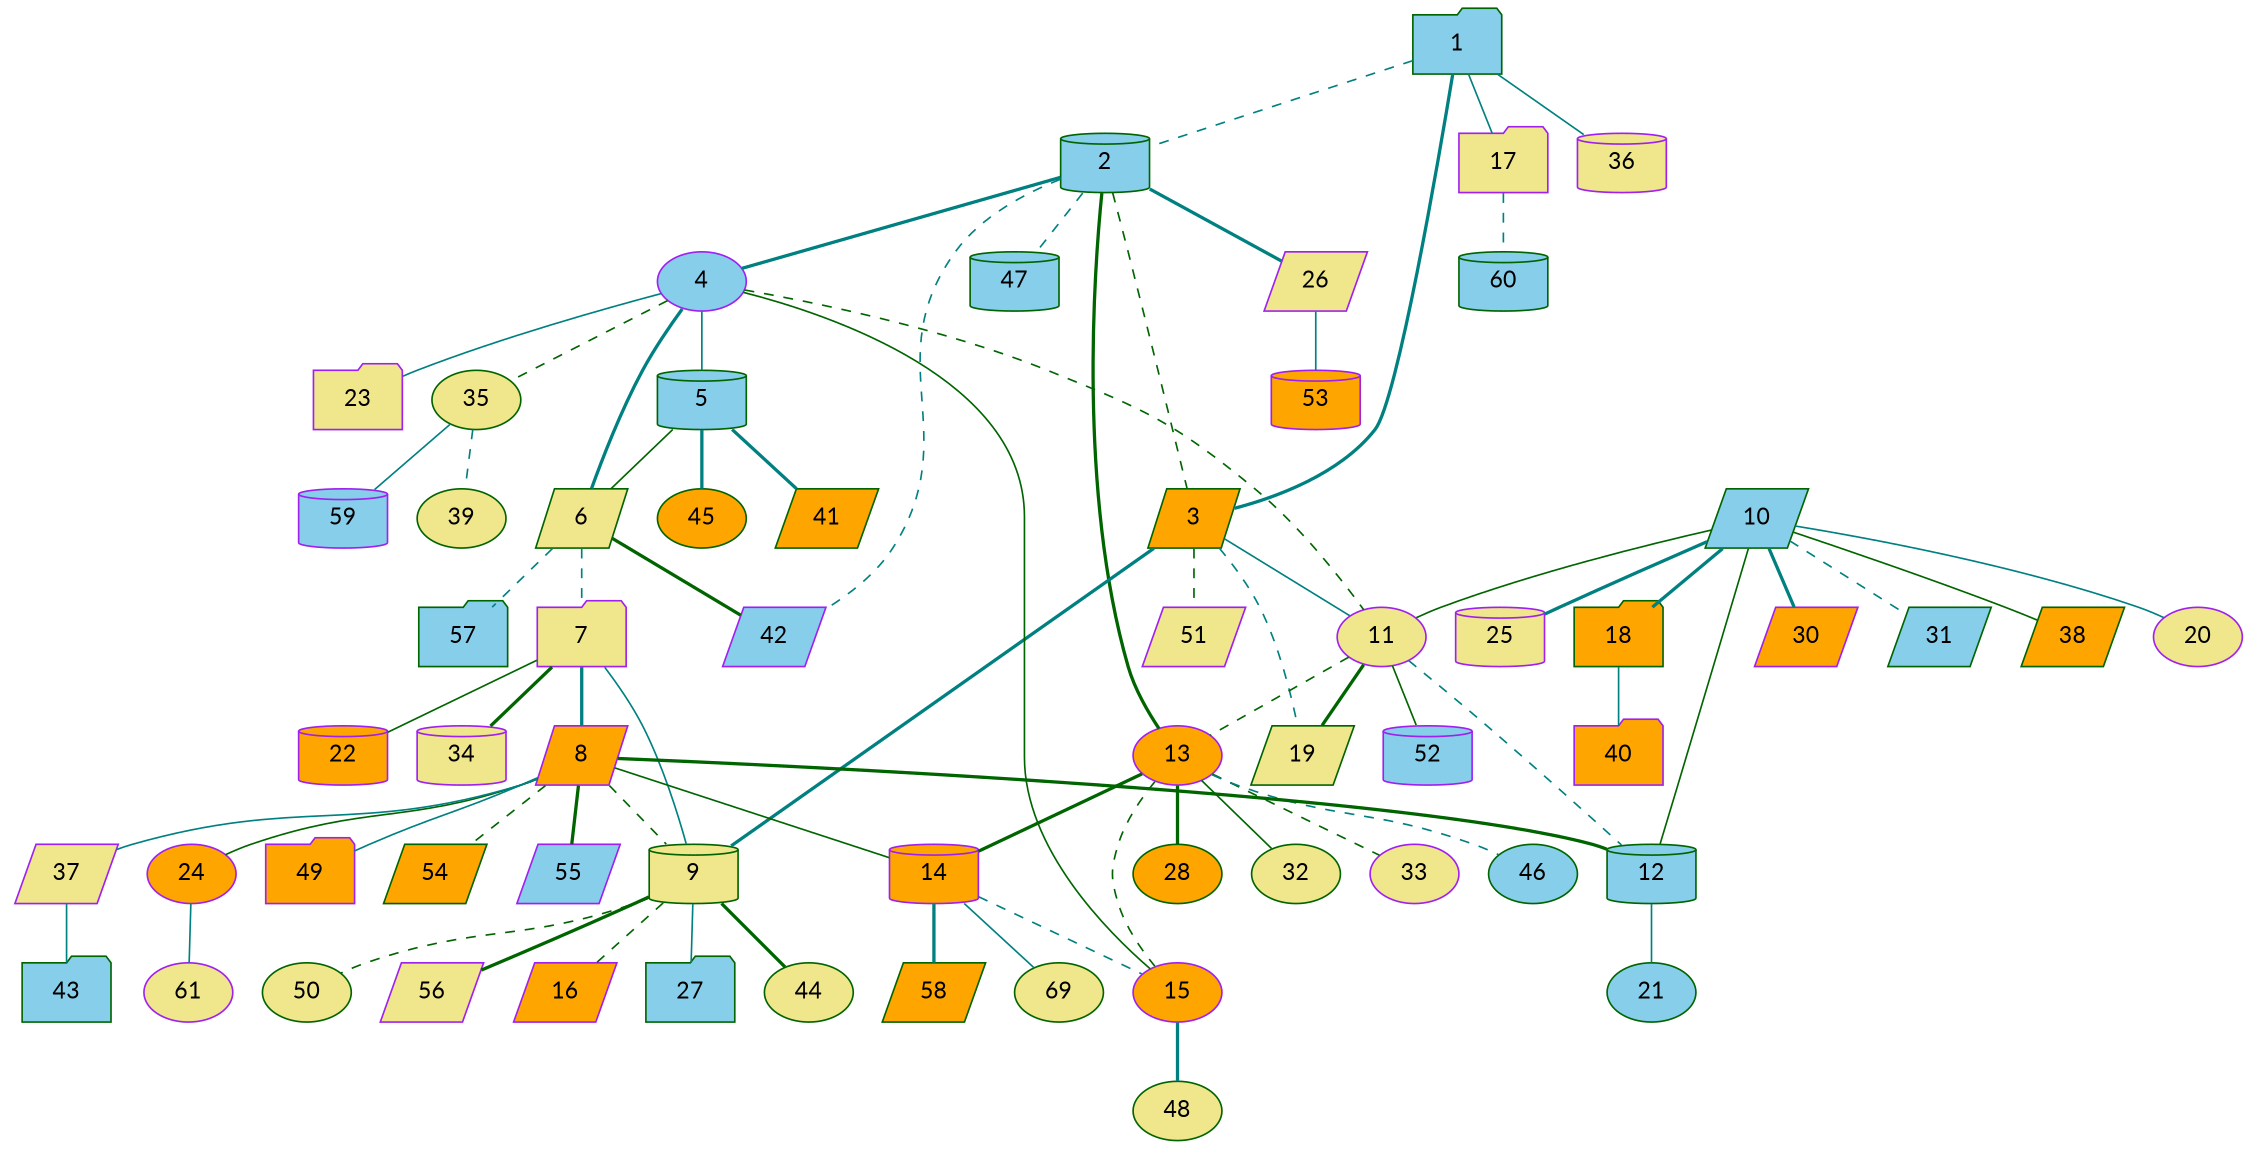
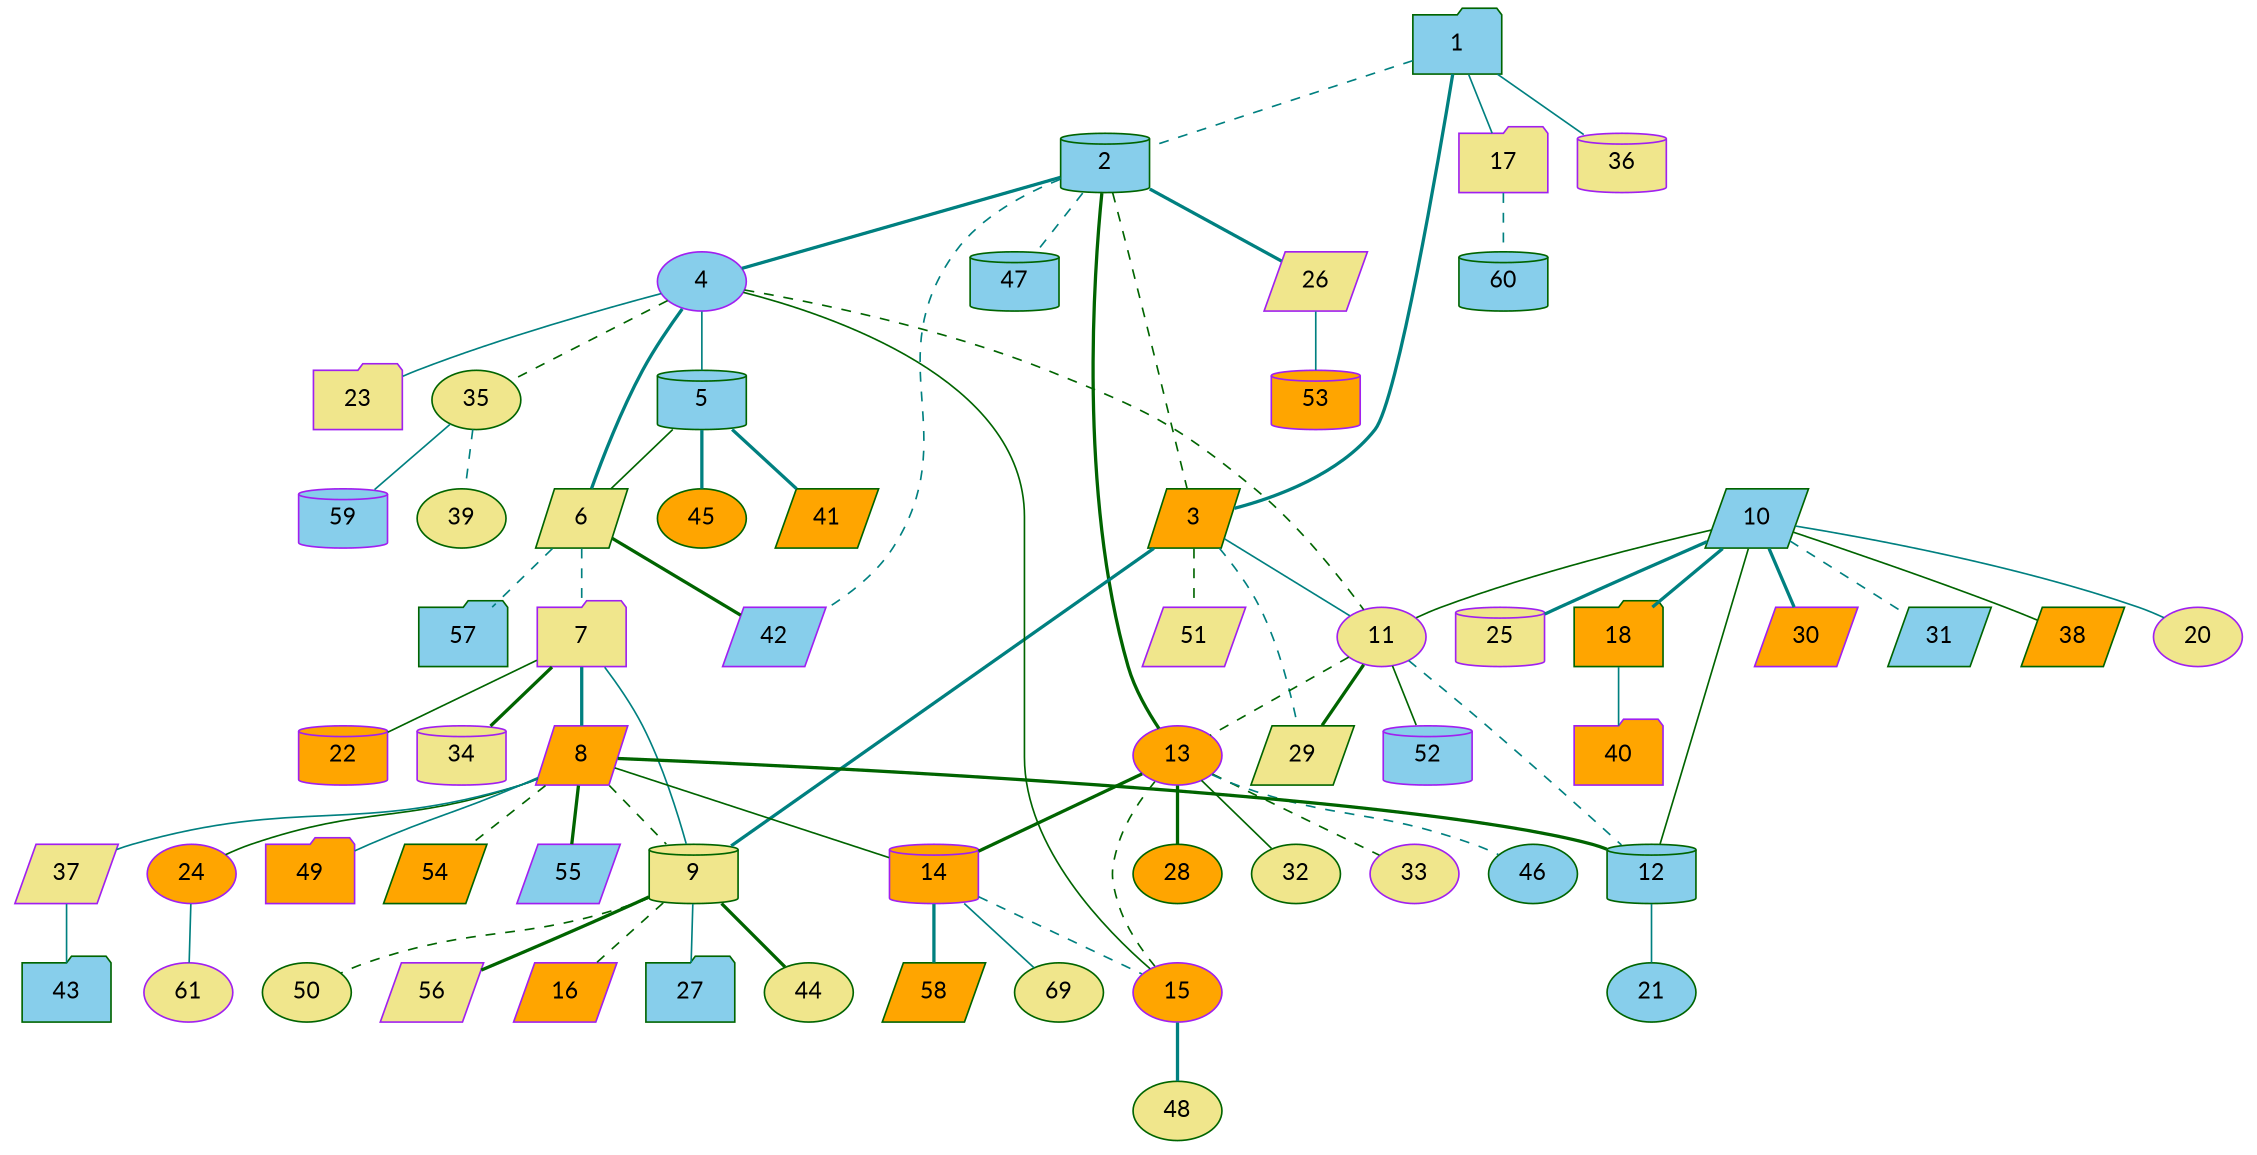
(1303, 755) -> (1303, 755)
